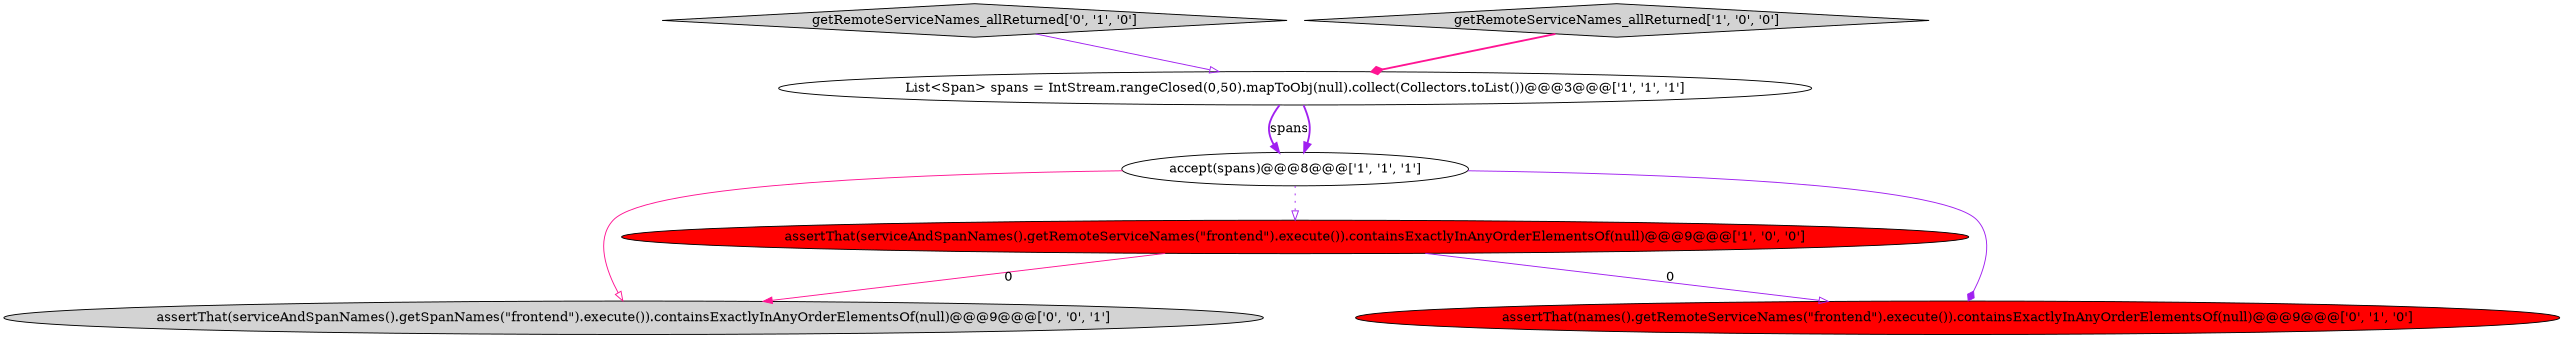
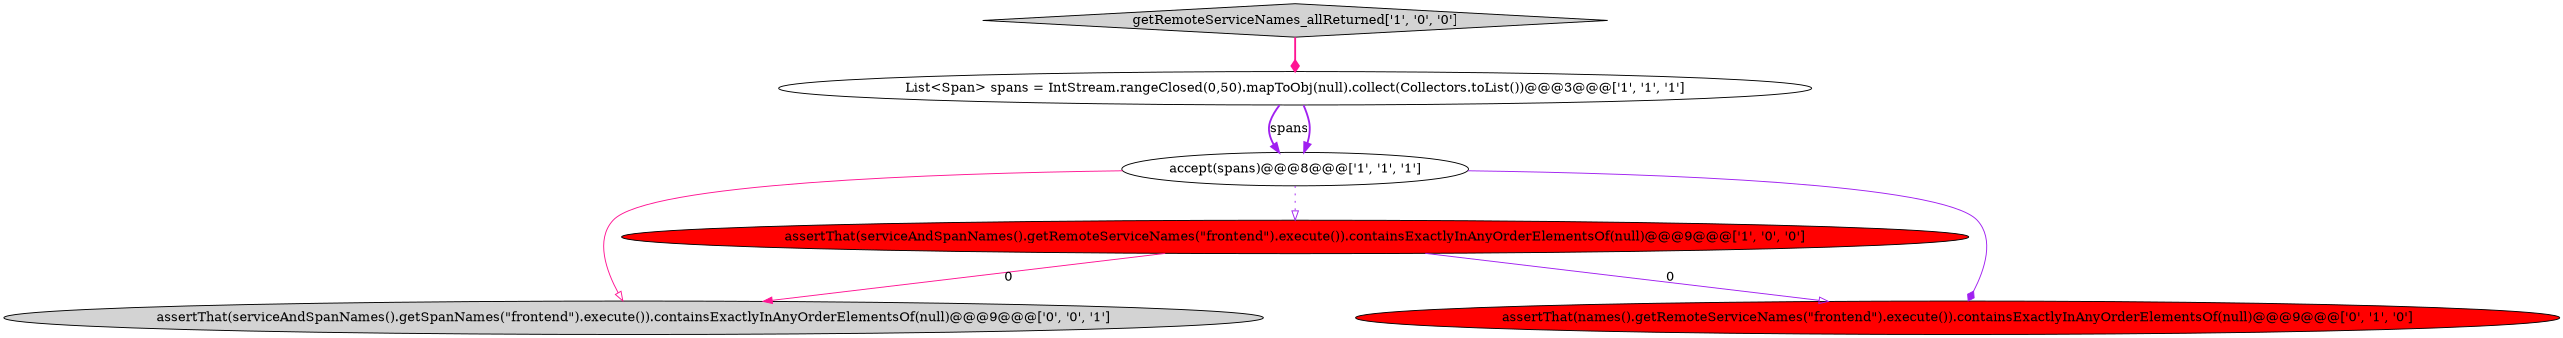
(975, 20) -> none
